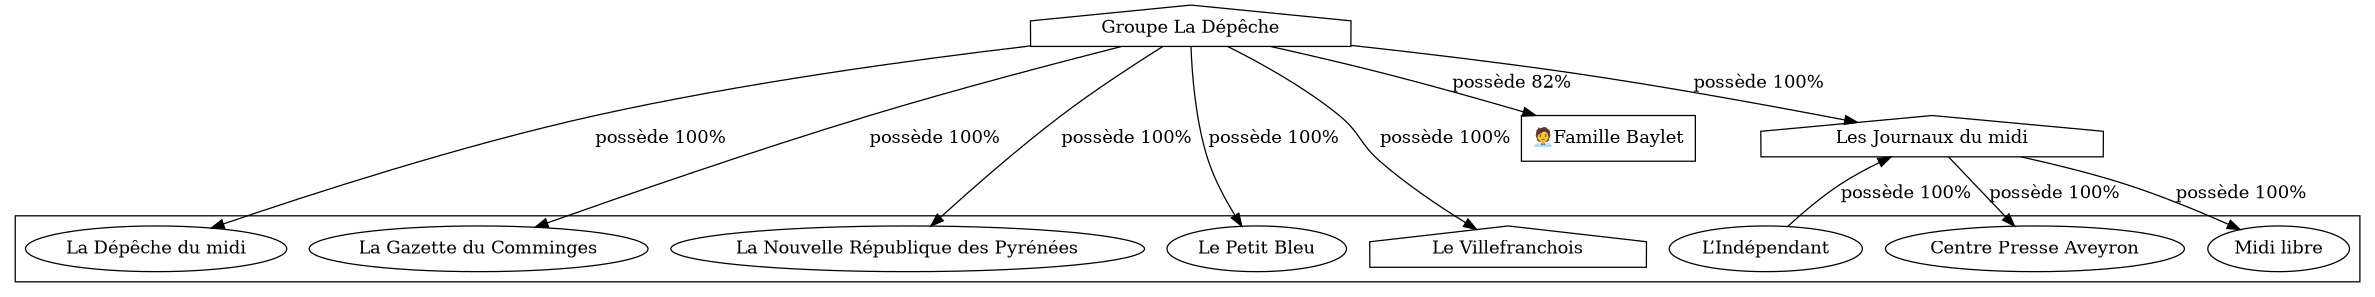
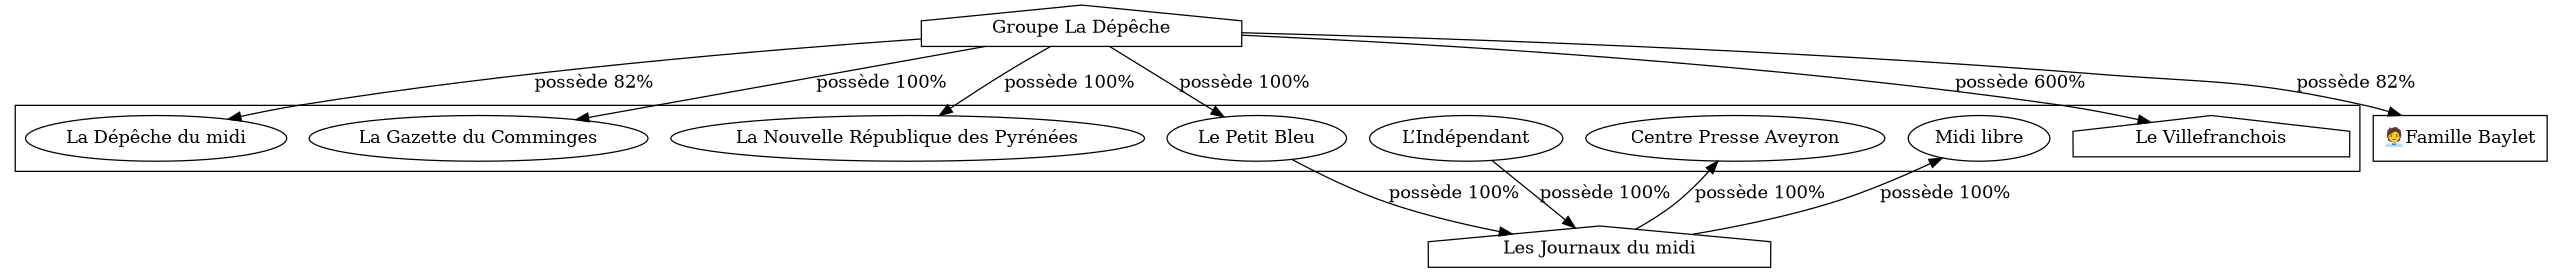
(1599, 77) -> (1393, 204)
(661, 138) -> (594, 83)
(1445, 138) -> (2020, 83)
